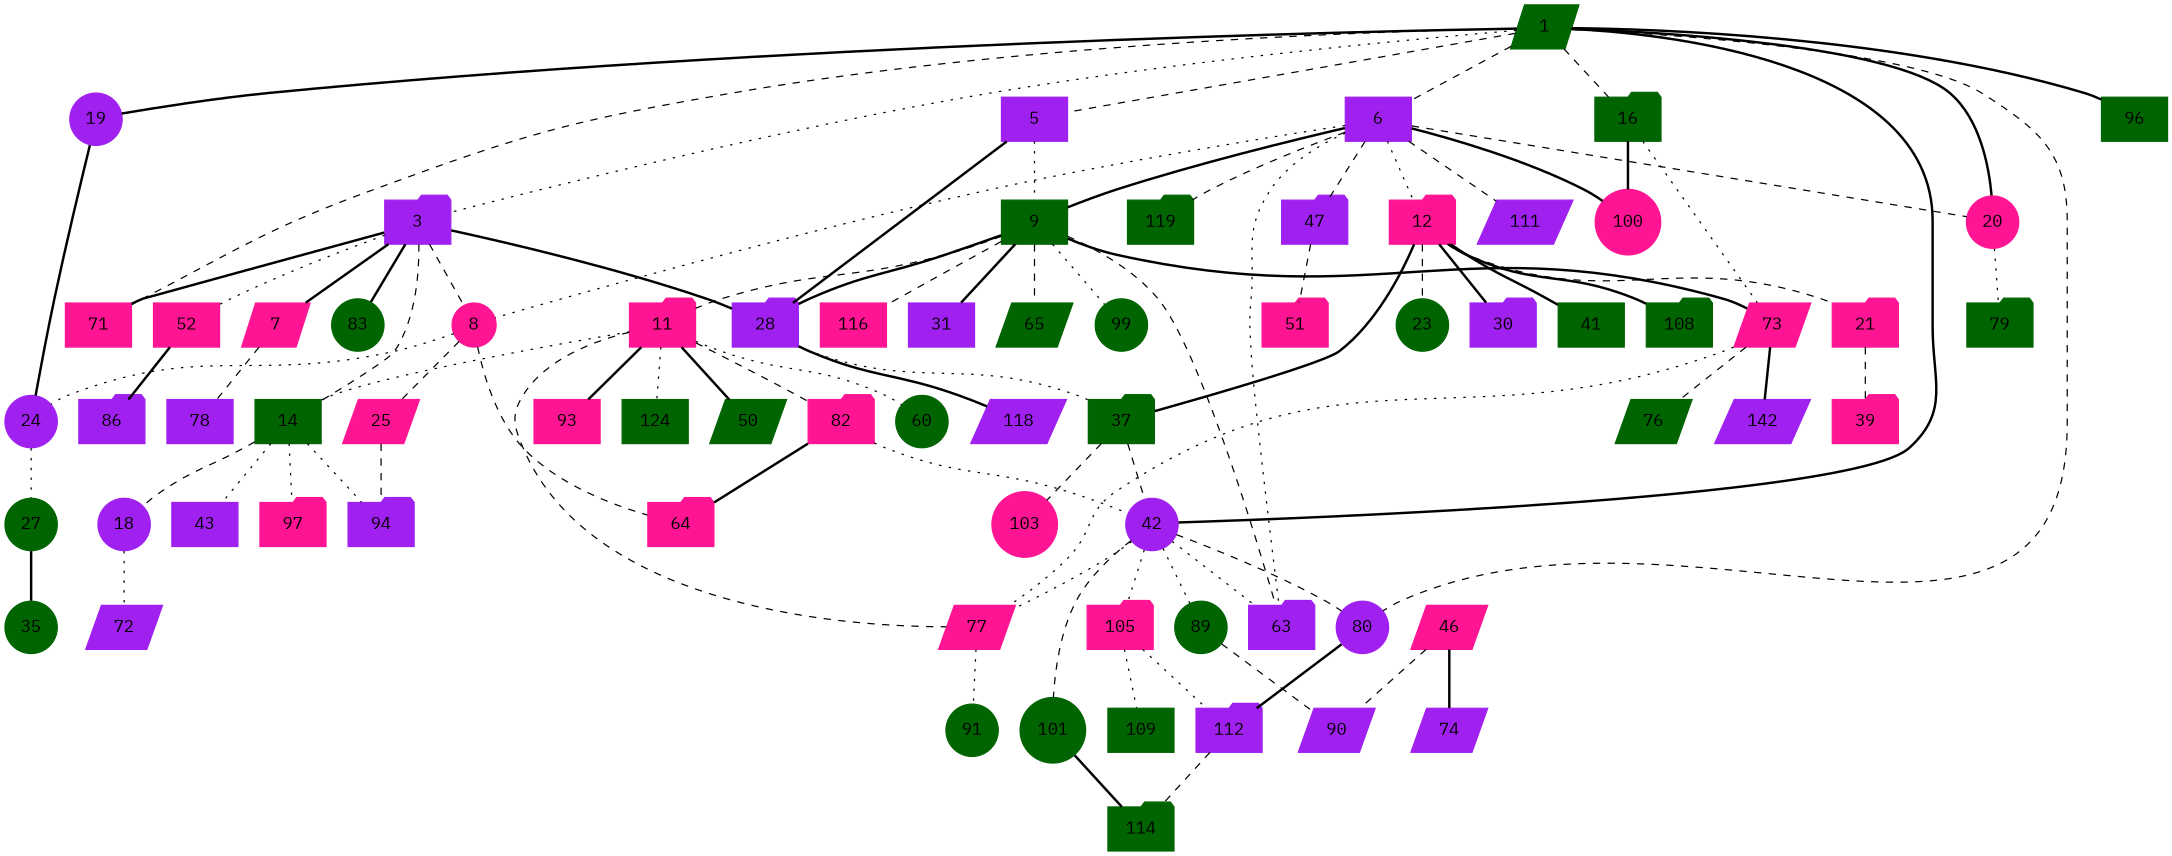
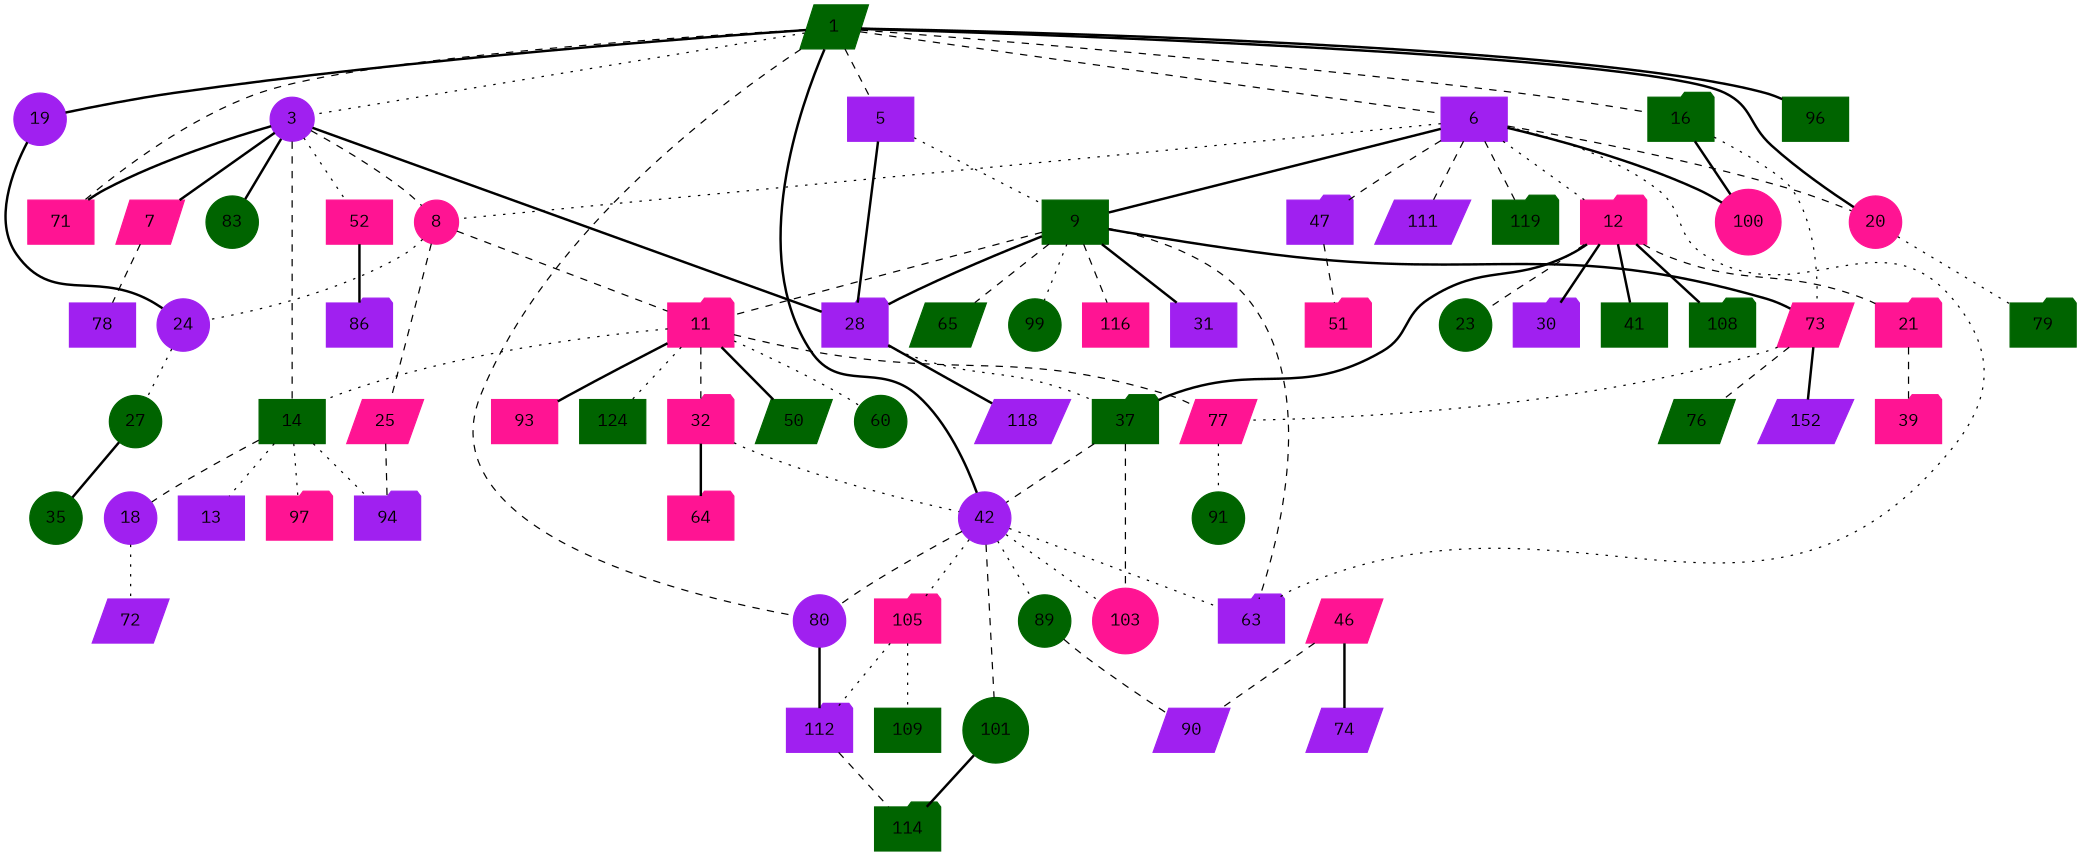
(418, 222) -> (292, 119)
(841, 422) -> (701, 422)
(1762, 422) -> (1806, 422)
(544, 466) -> (567, 273)
(205, 524) -> (211, 518)
(1074, 577) -> (1053, 568)
